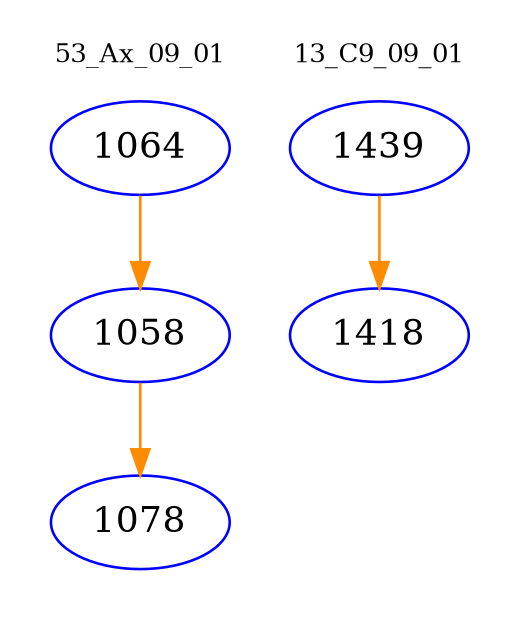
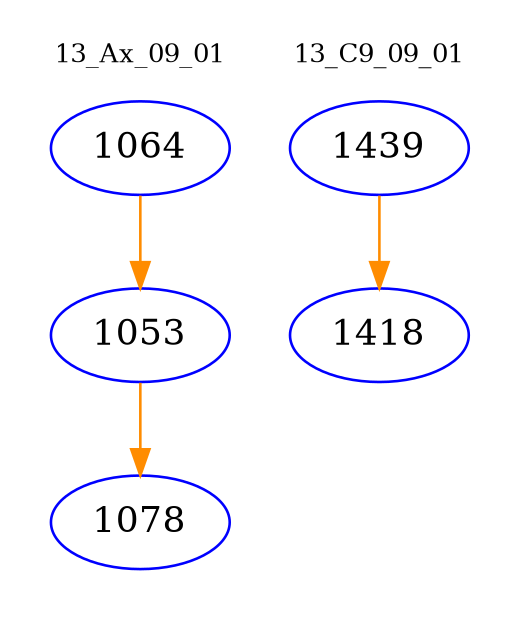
(140, 56) -> (140, 56)
(140, 335) -> (140, 335)
